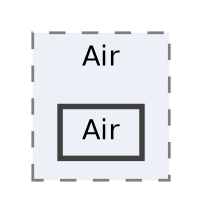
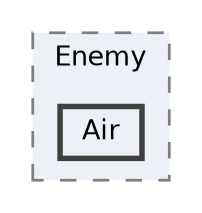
(101, 59) -> (101, 59)
